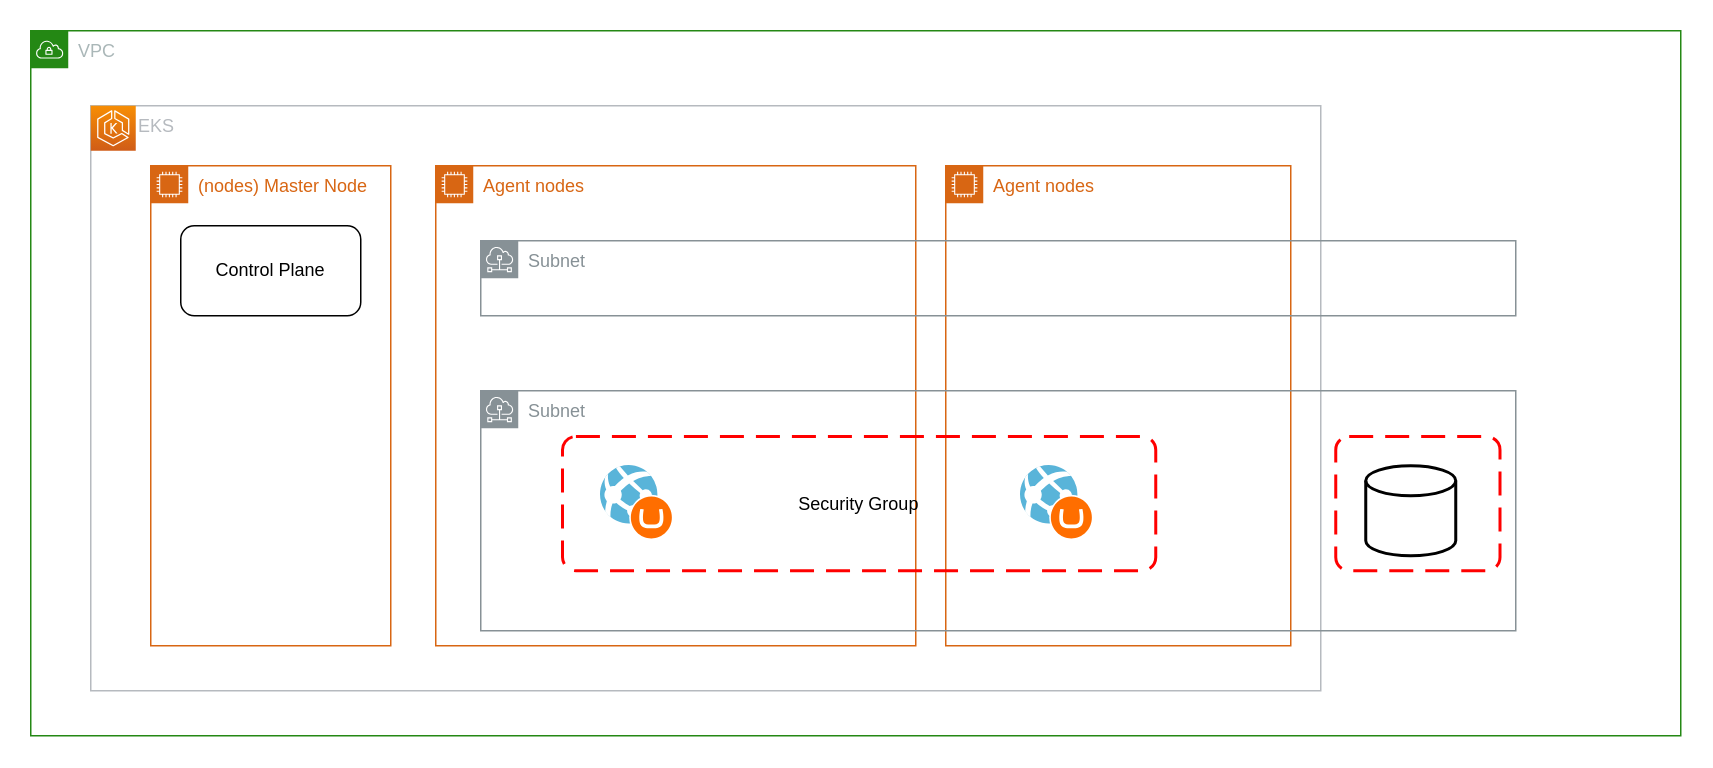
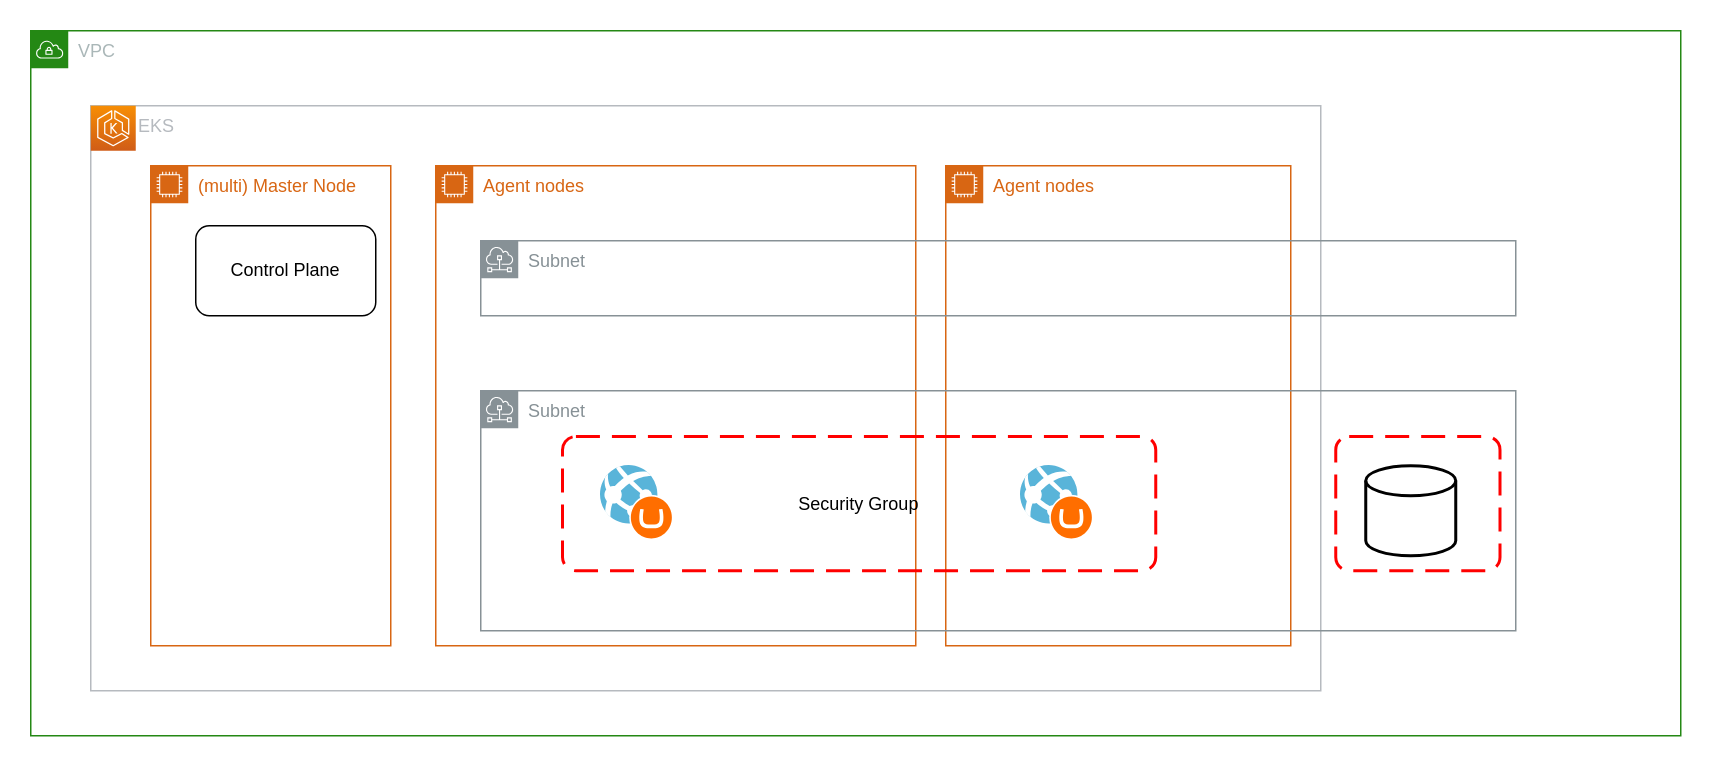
(290, 187) -> (285, 187)
(271, 271) -> (286, 271)
